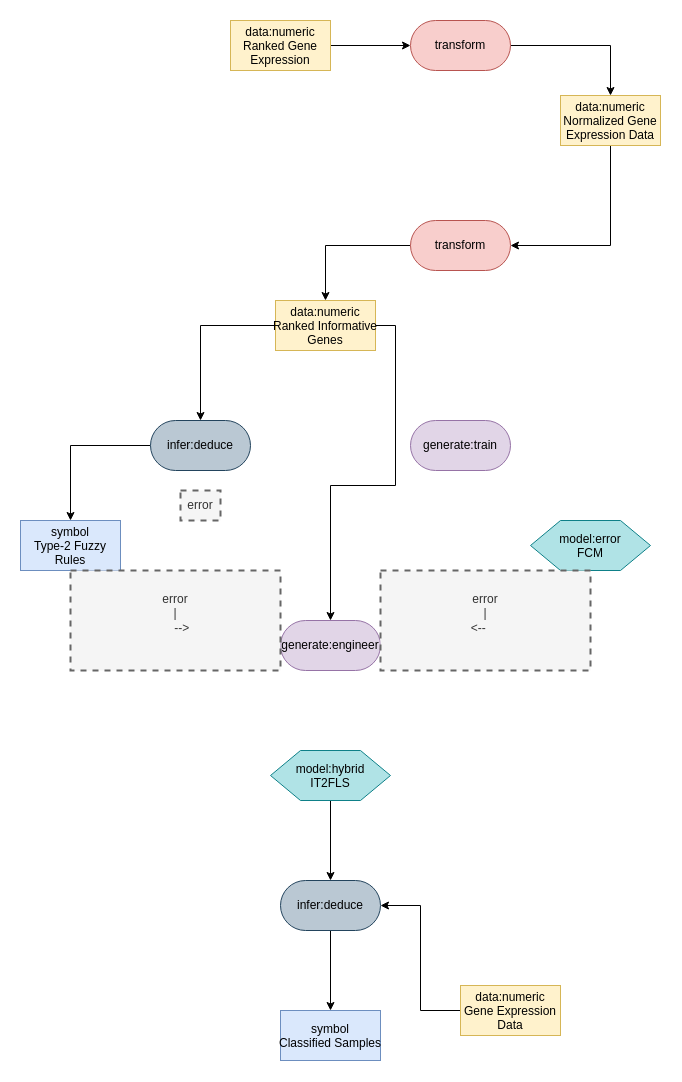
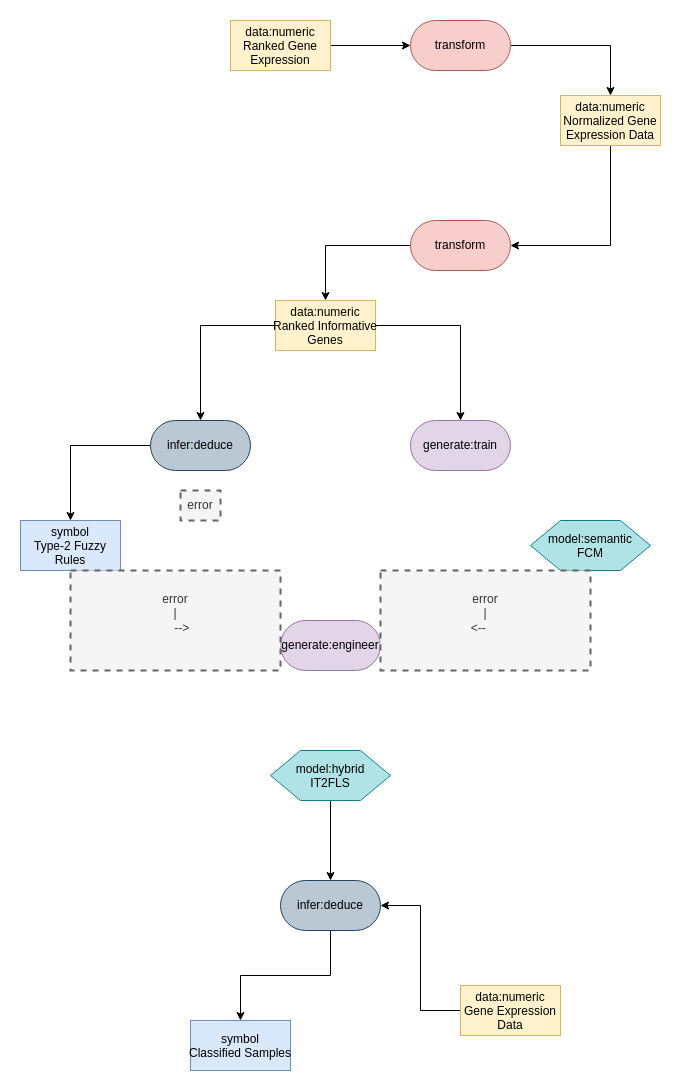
(381, 486) -> (461, 336)
(590, 539) -> (590, 539)
(331, 1036) -> (241, 1046)
